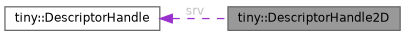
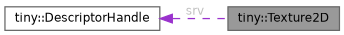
(314, 19) -> (284, 19)
